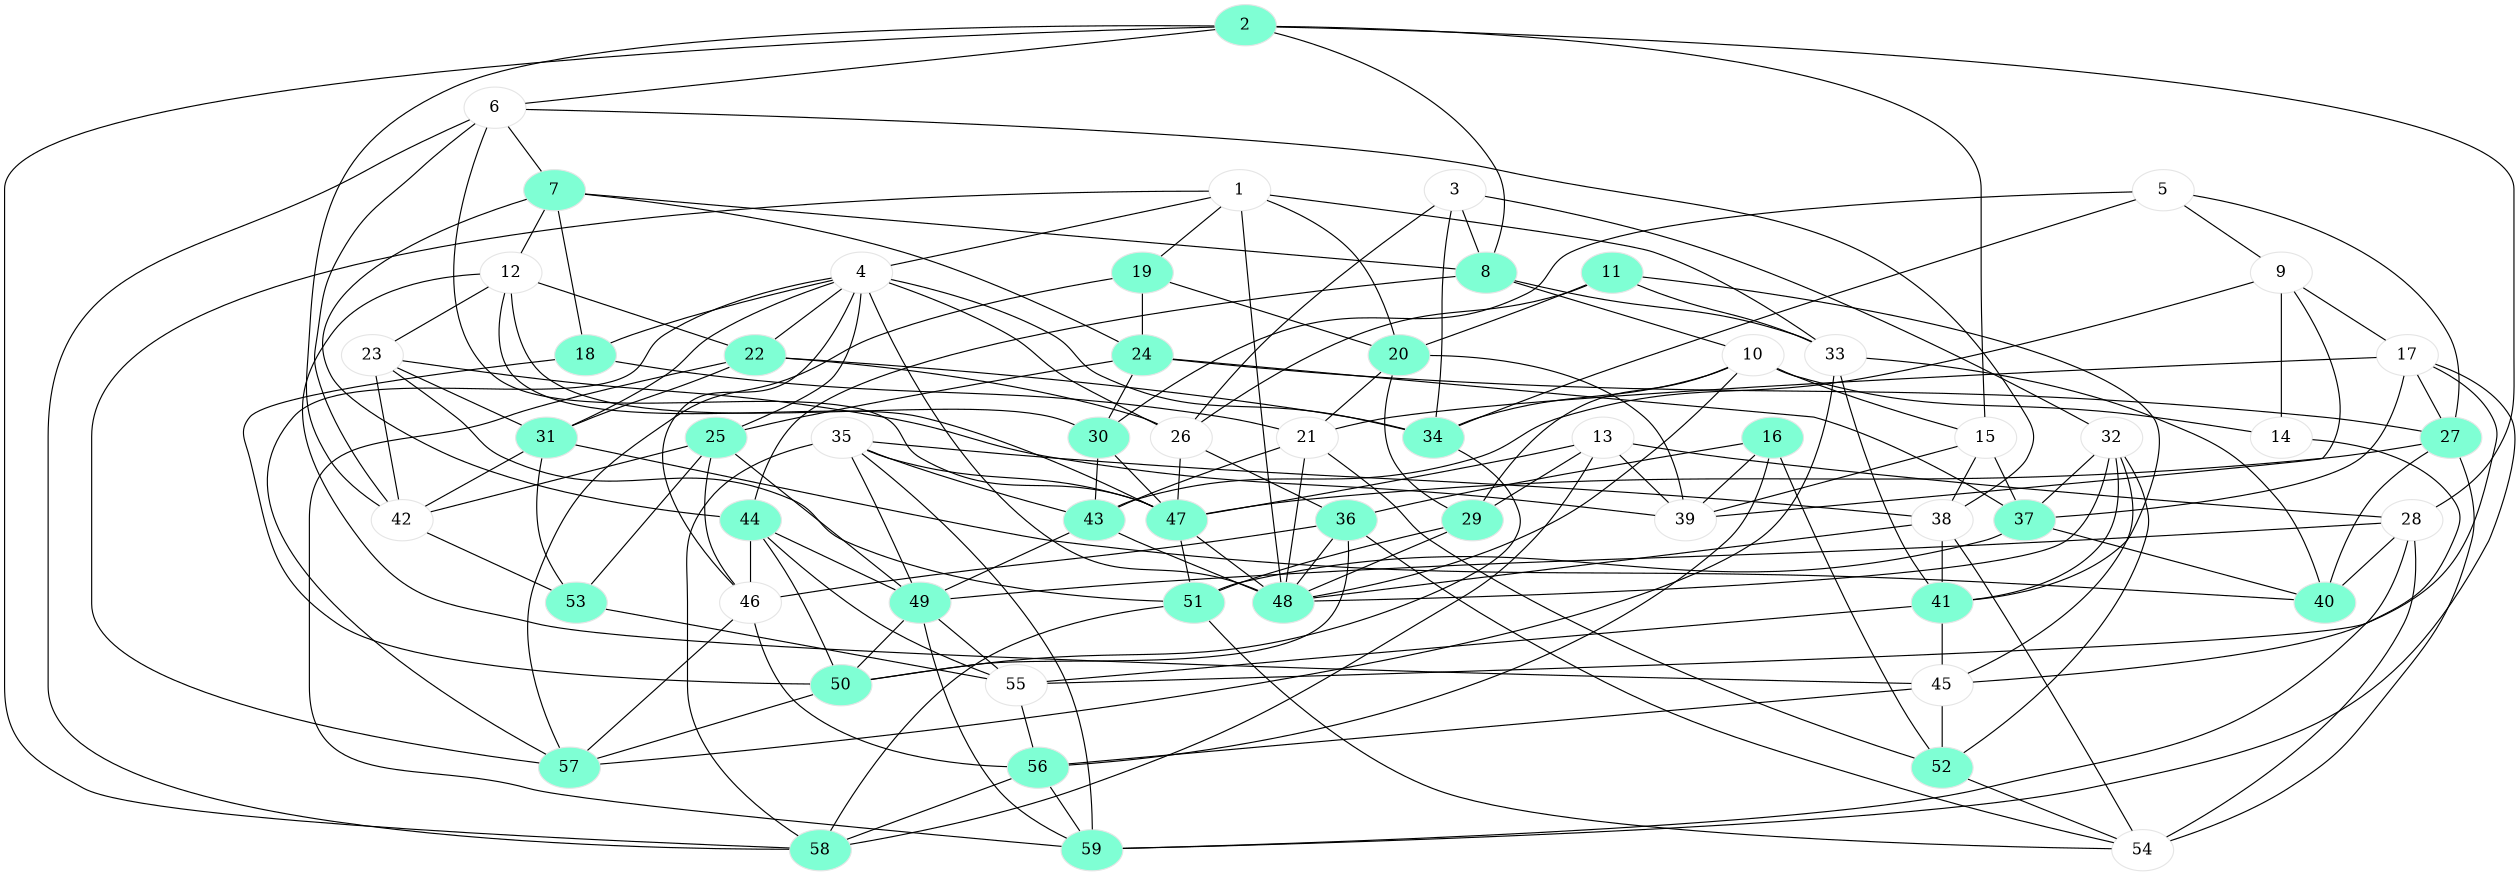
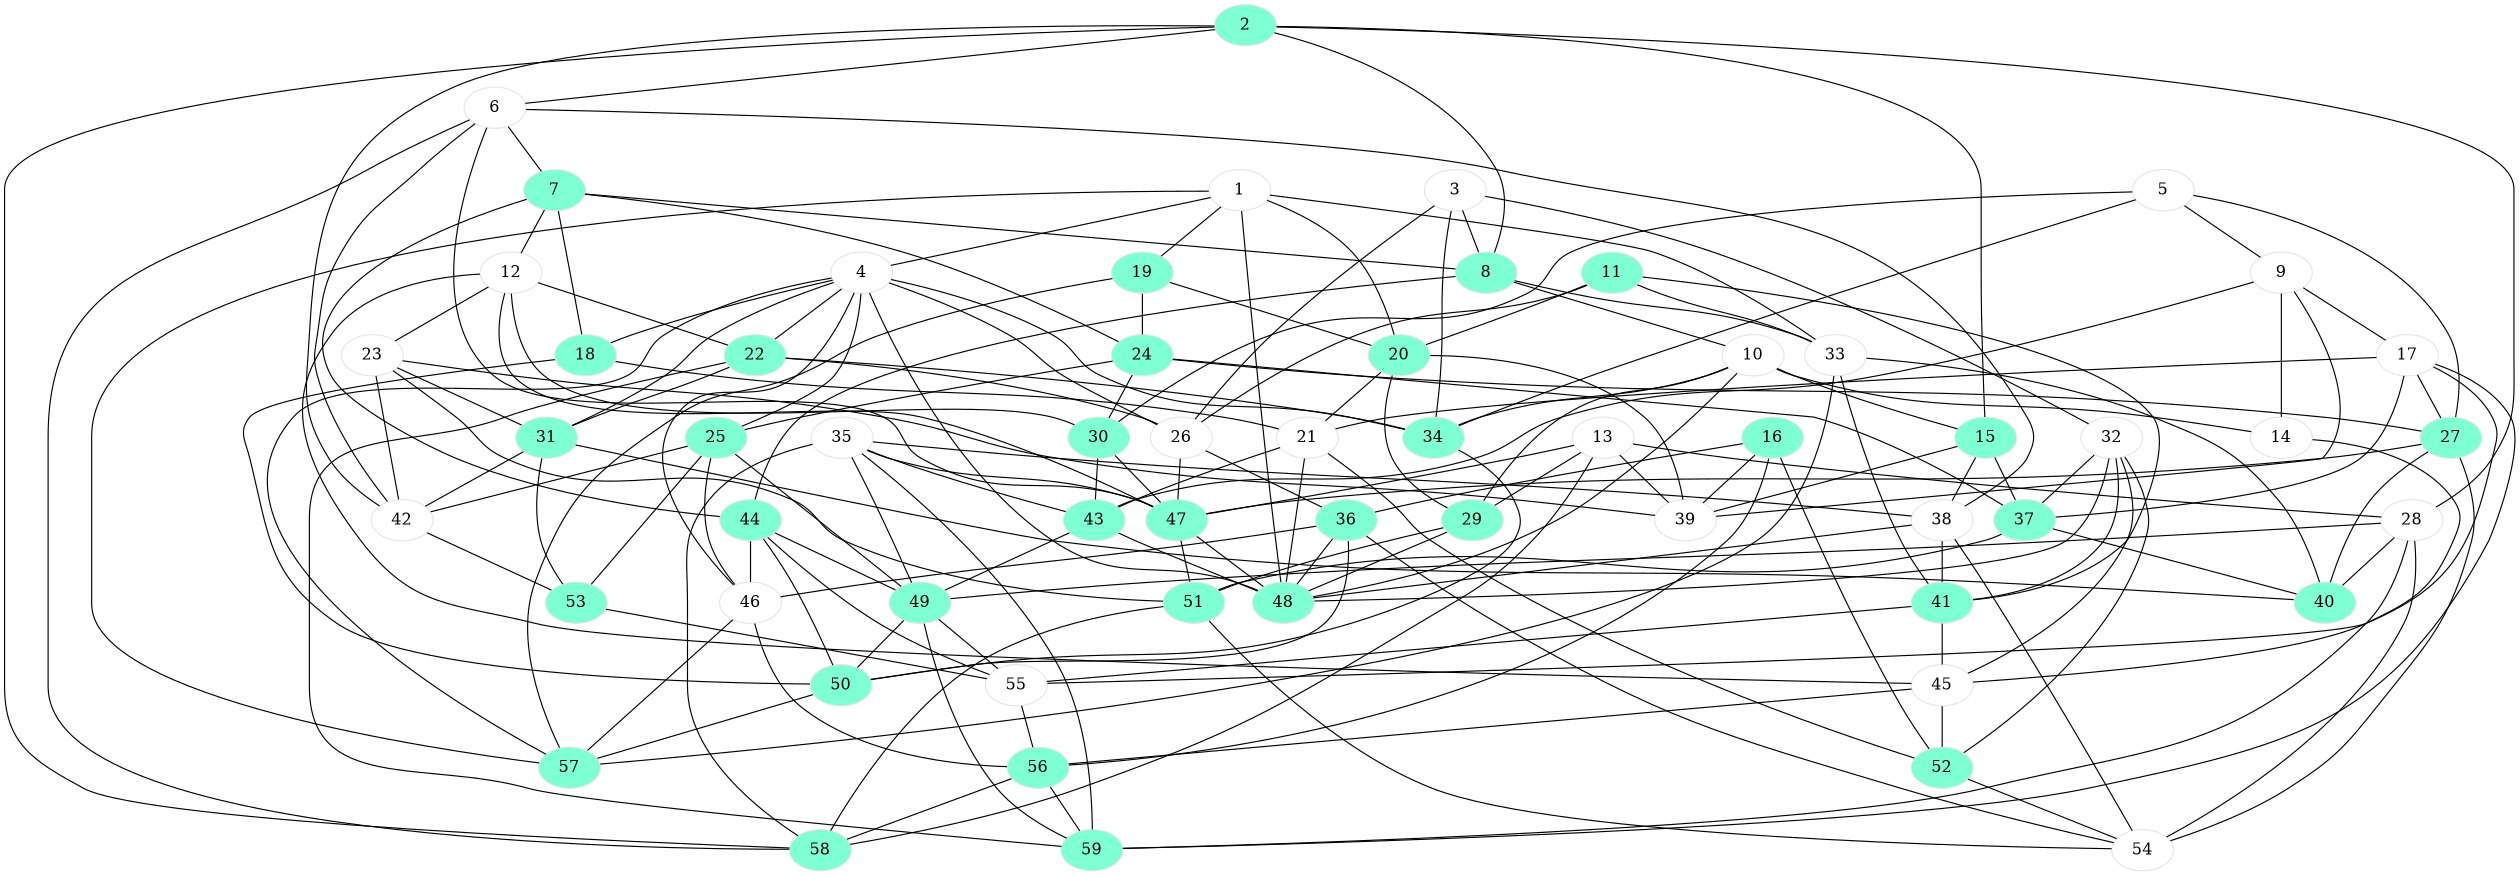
(1986, 438) -> (1986, 438)
